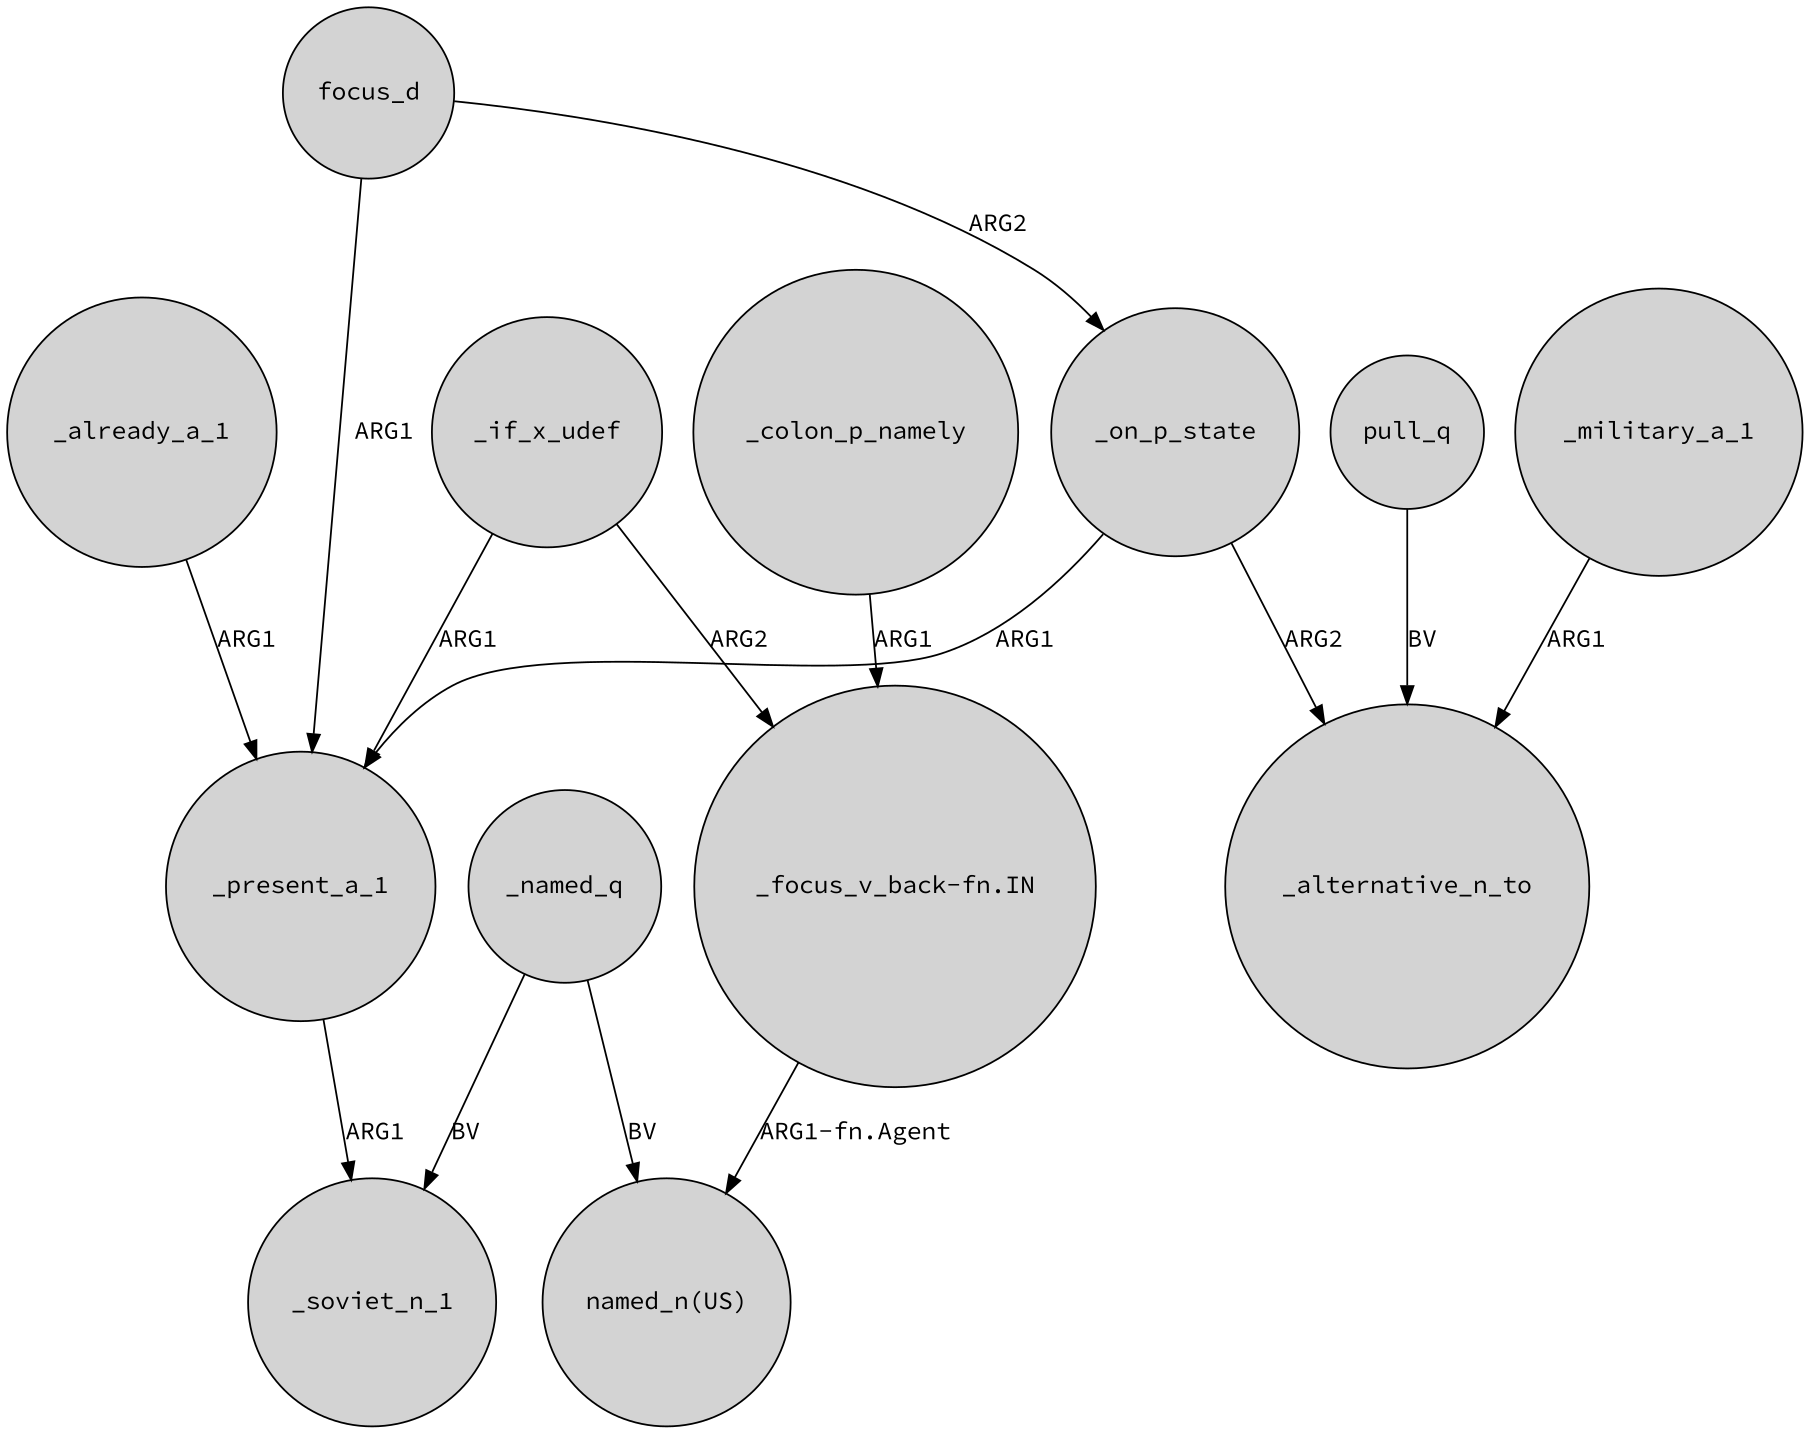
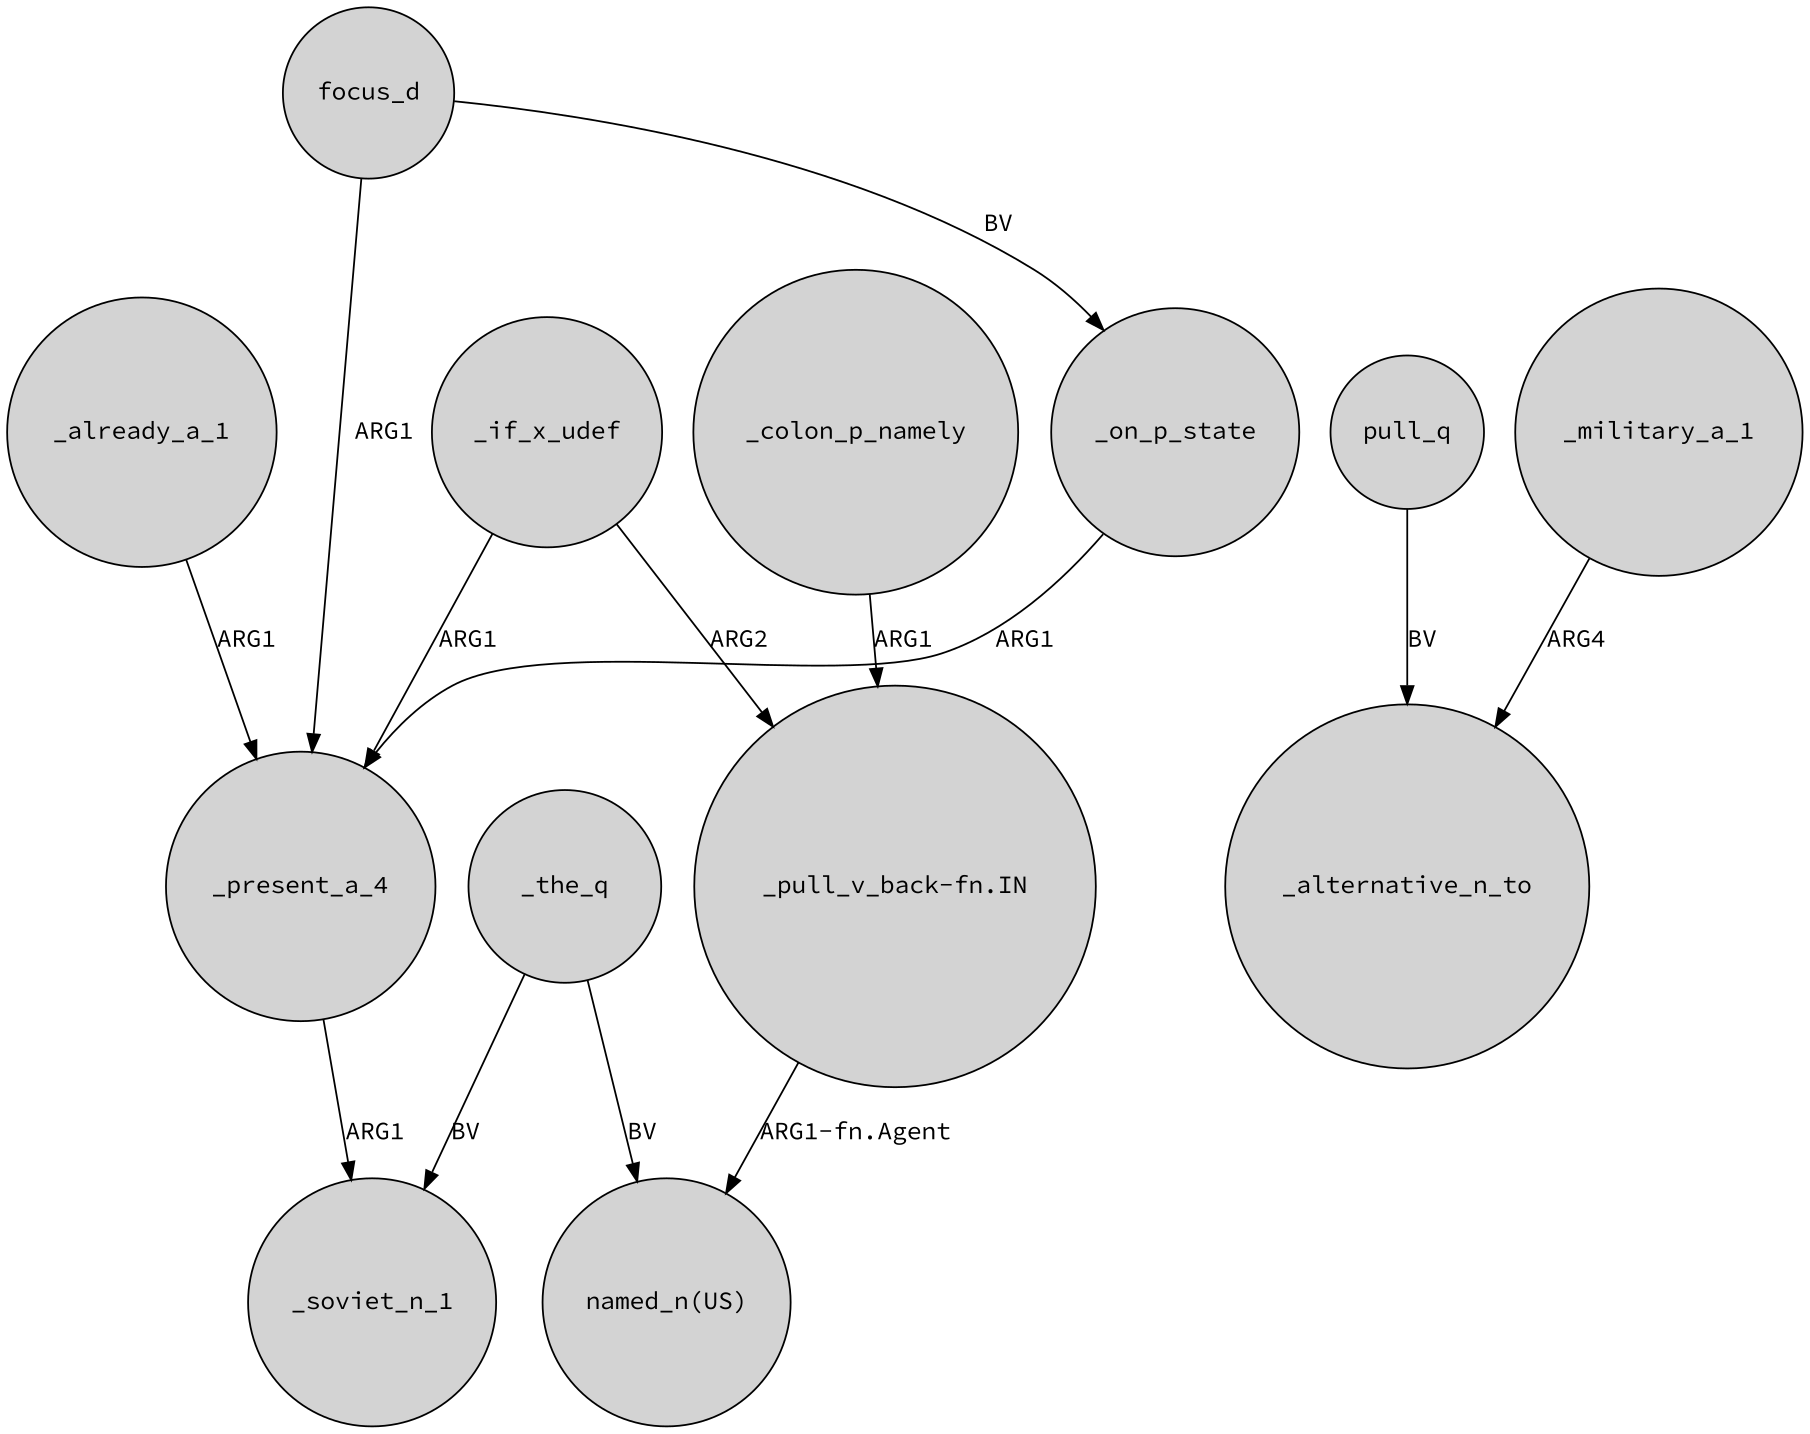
(999, 224) -> (999, 224)
(1274, 625) -> none
(1577, 640) -> (1577, 640)
(301, 886) -> (301, 886)
(565, 886) -> (565, 886)
(895, 886) -> (895, 886)
